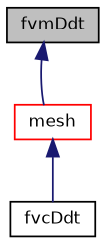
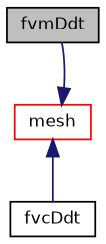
(41, 82) -> (64, 65)
